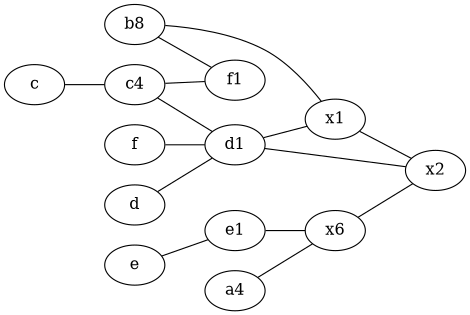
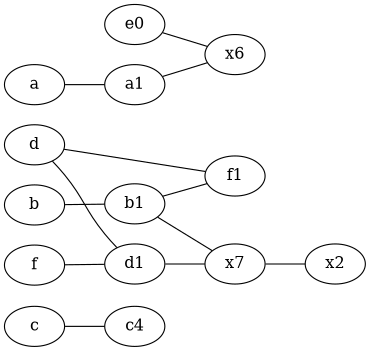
(135, 25) -> (135, 204)
(185, 82) -> (135, 160)
none -> (35, 85)
(185, 115) -> none
(335, 119) -> (235, 264)
(335, 158) -> none
(385, 200) -> none
none -> (35, 205)
(235, 231) -> (135, 25)
(135, 265) -> none
(235, 291) -> (135, 85)
